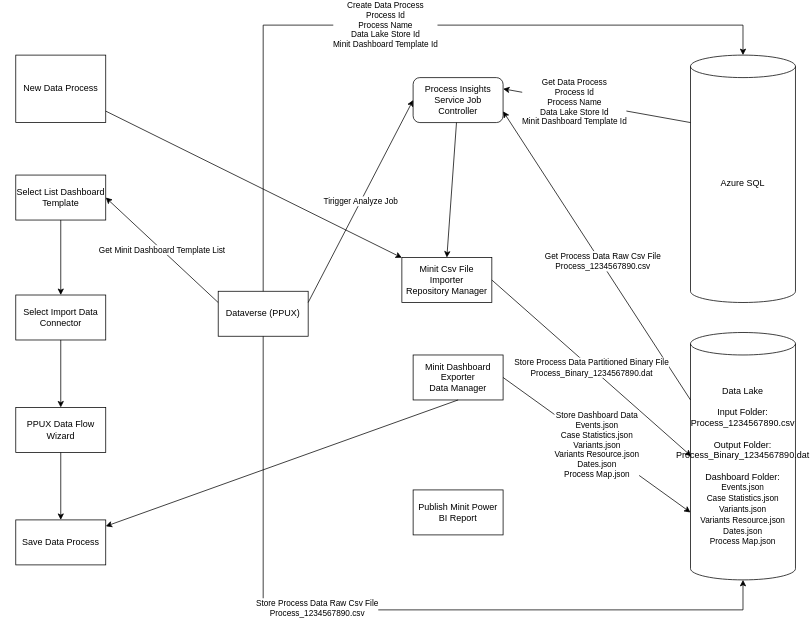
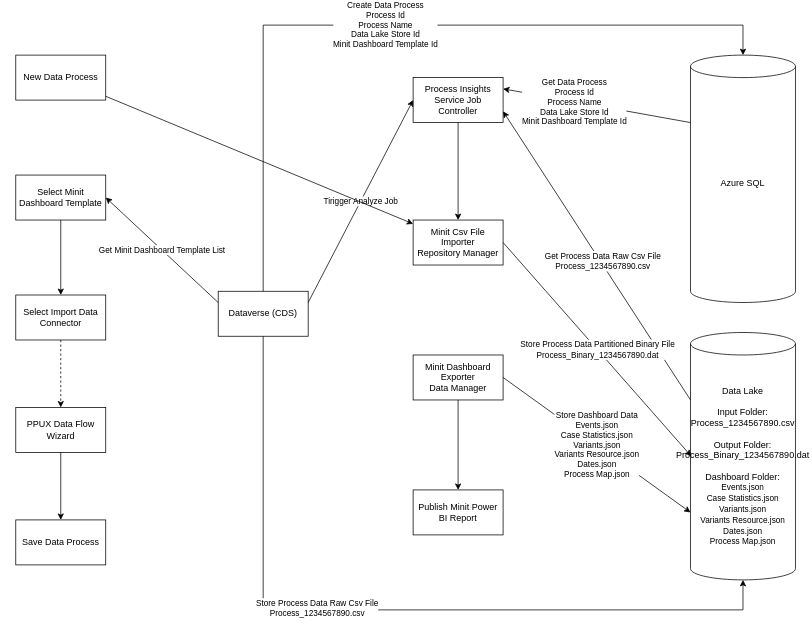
(60, 89) -> (60, 78)
(458, 100) -> (458, 100)
(60, 198) -> (60, 198)
(447, 280) -> (458, 243)
(263, 314) -> (263, 314)
(60, 371) -> (60, 371)
(283, 463) -> (458, 483)
